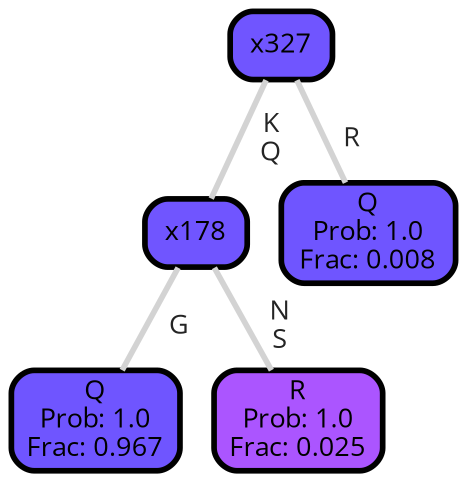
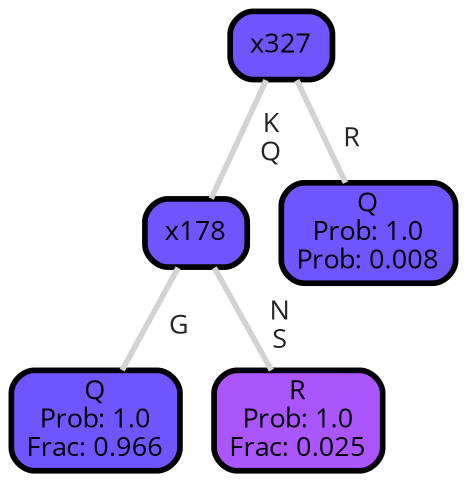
(368, 233) -> (368, 233)
(96, 421) -> (96, 421)
